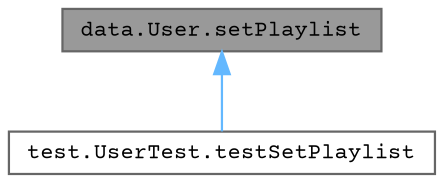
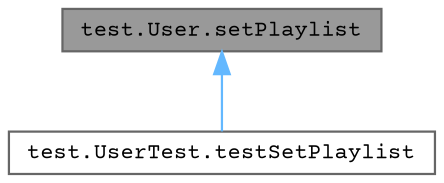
(222, 30) -> (222, 30)
